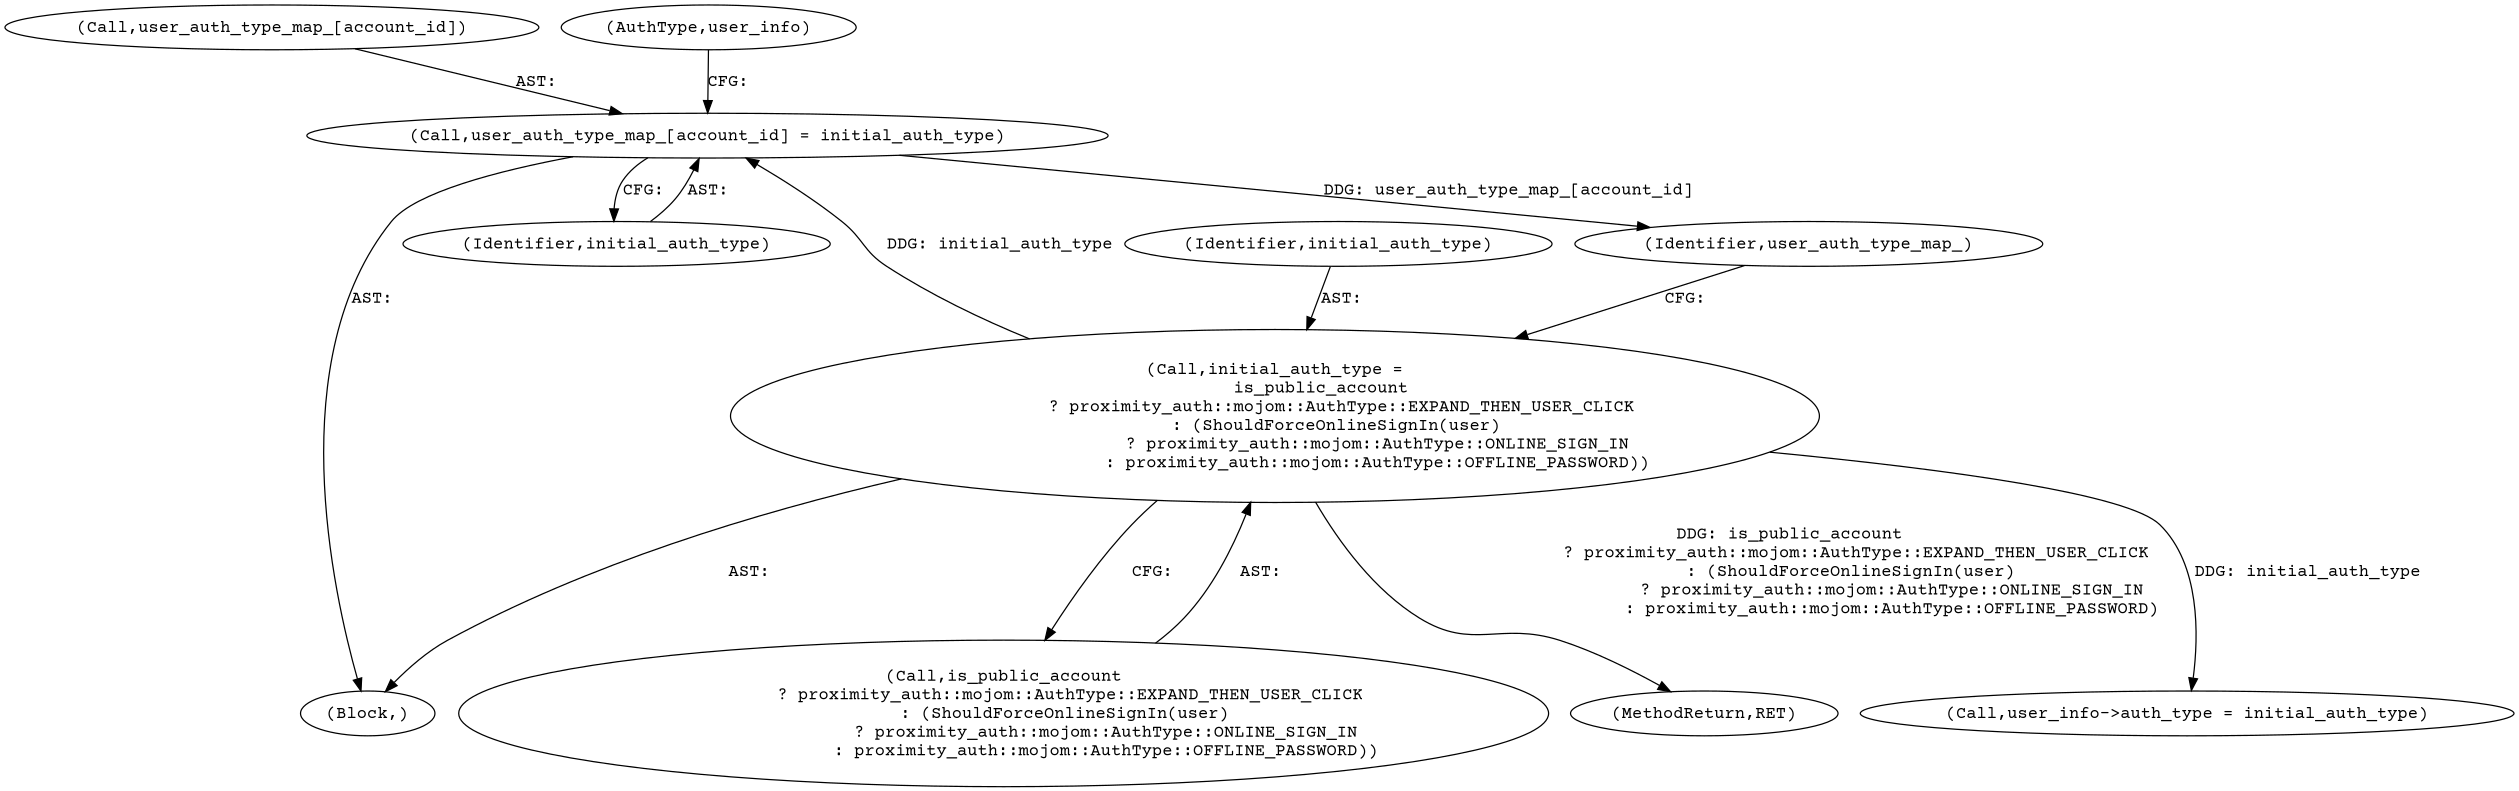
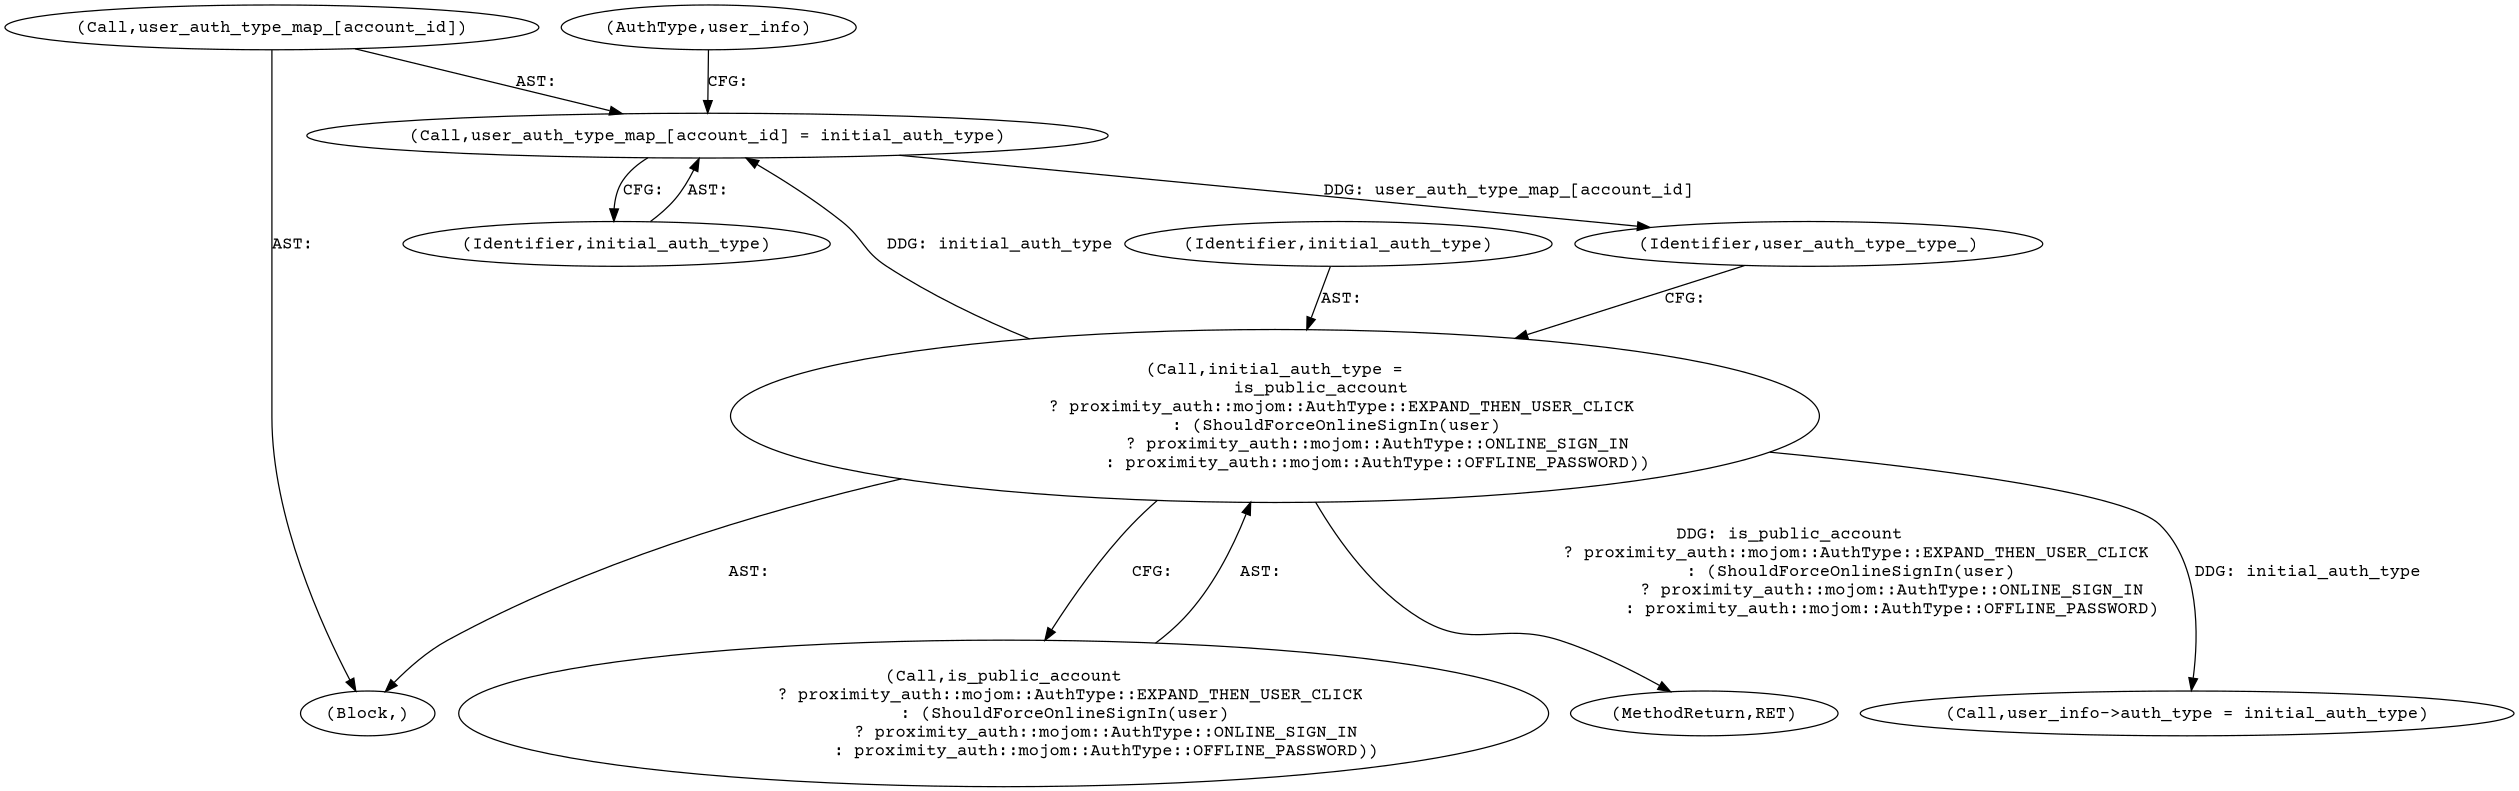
(1809, 244) -> (1809, 244)
(335, 348) -> (272, 372)
